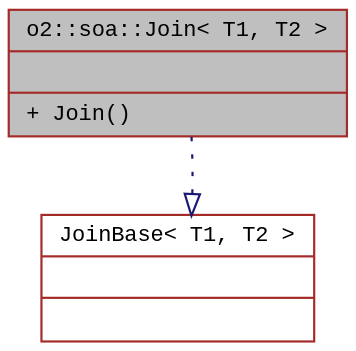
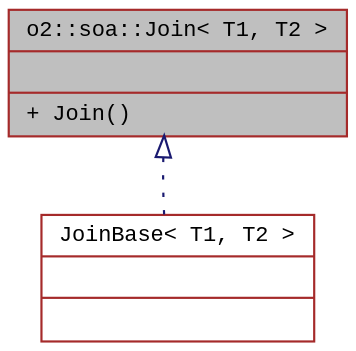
(192, 165) -> (163, 187)
